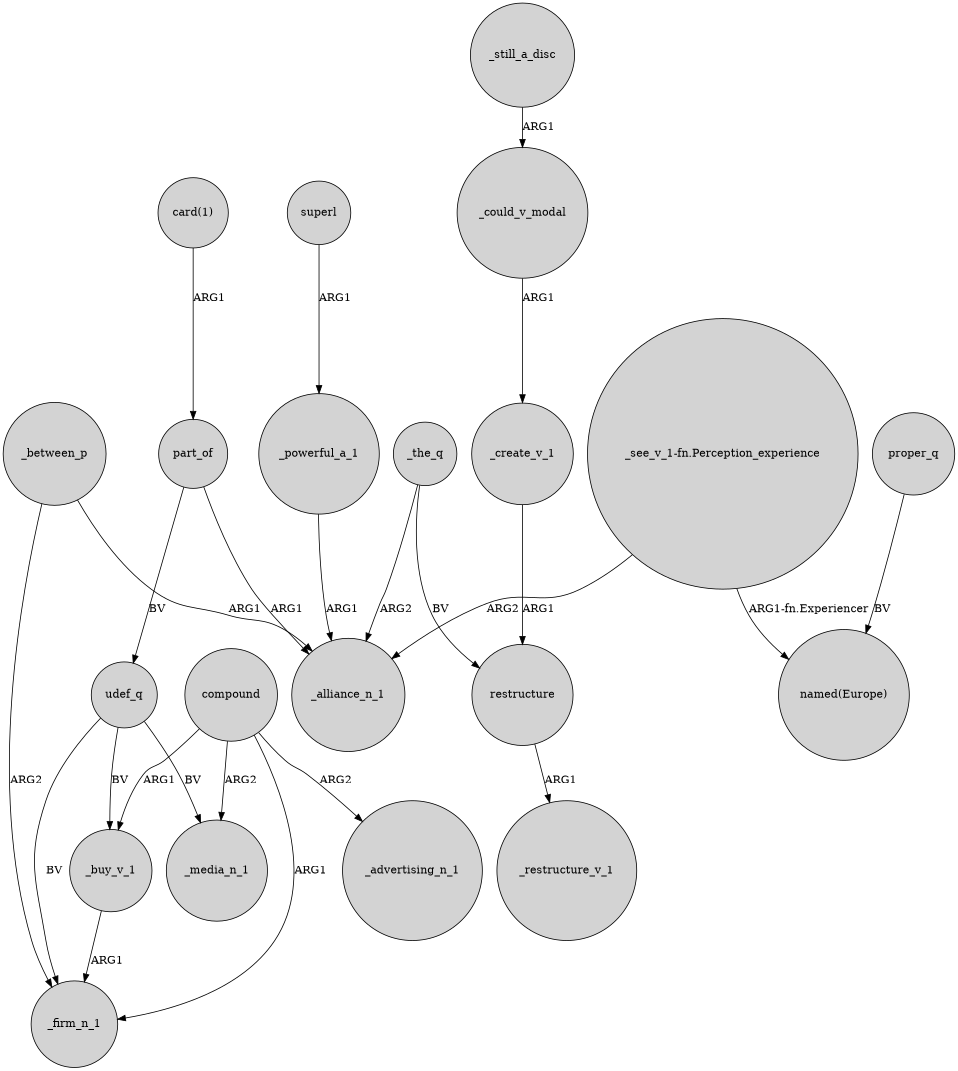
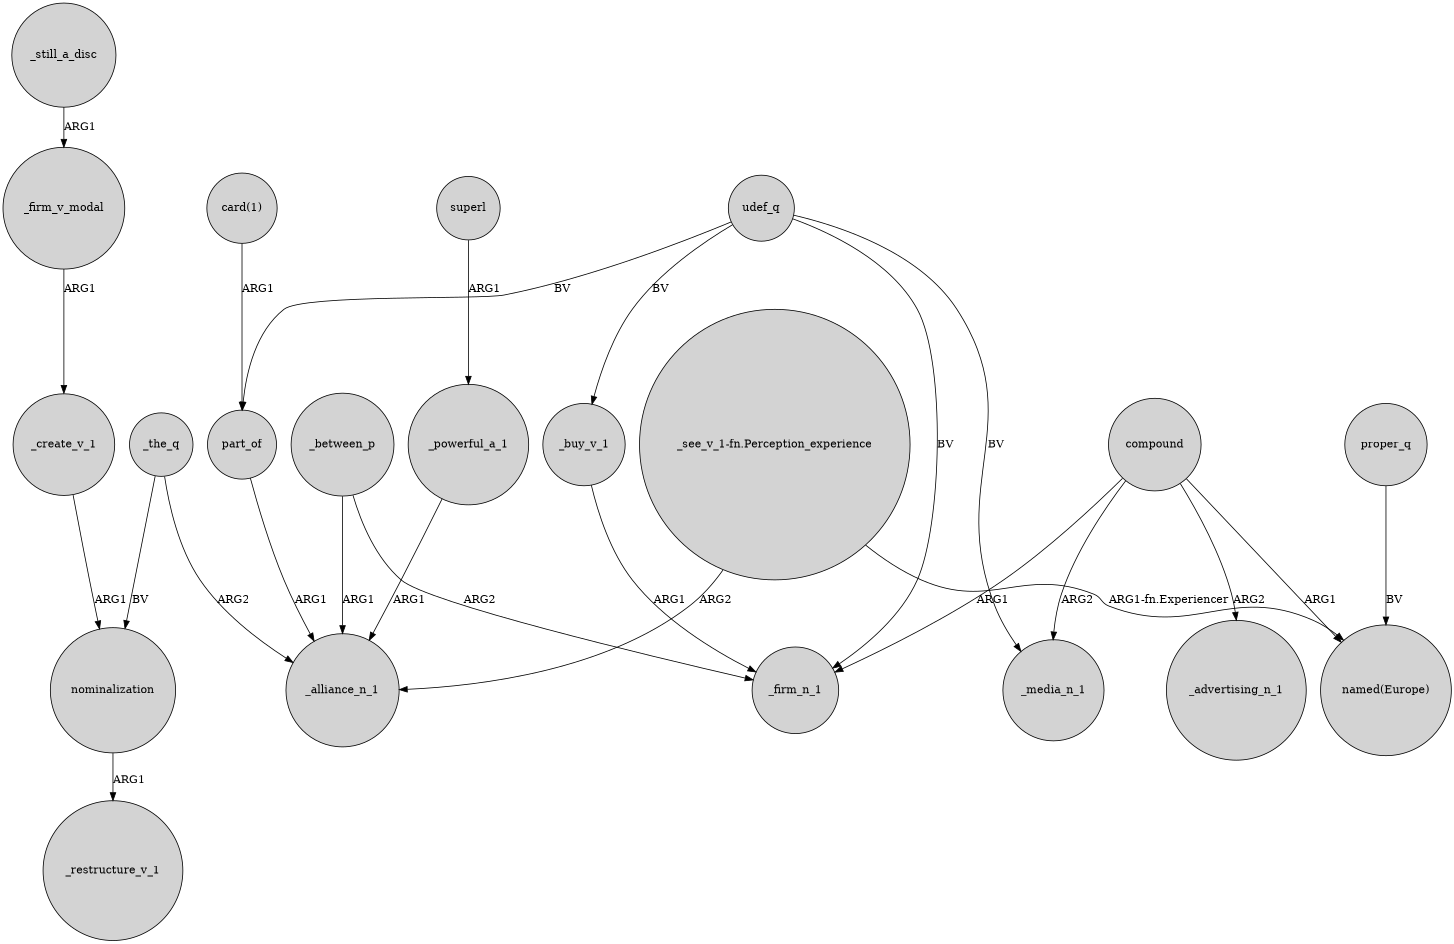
(522, 213) -> (64, 208)
(160, 571) -> (461, 297)
(522, 695) -> (113, 690)
(151, 768) -> (1261, 558)
